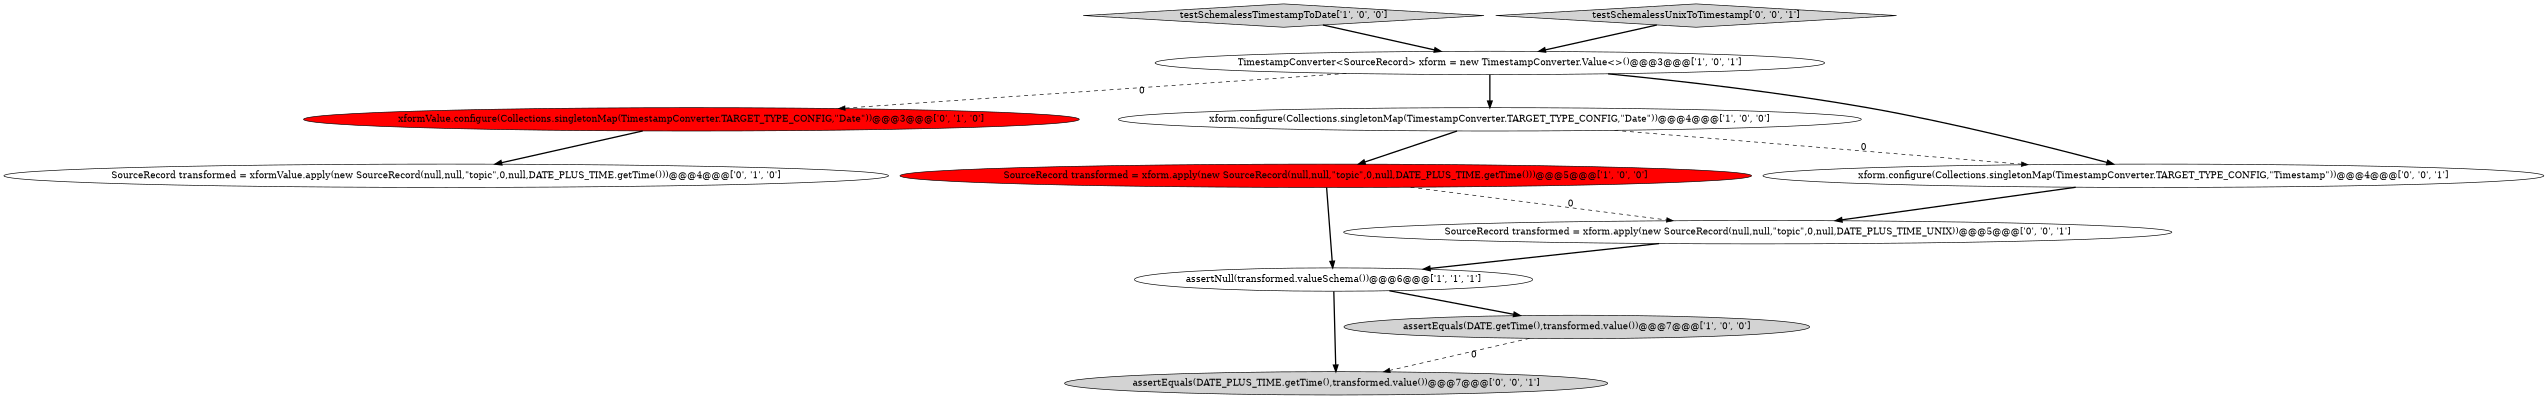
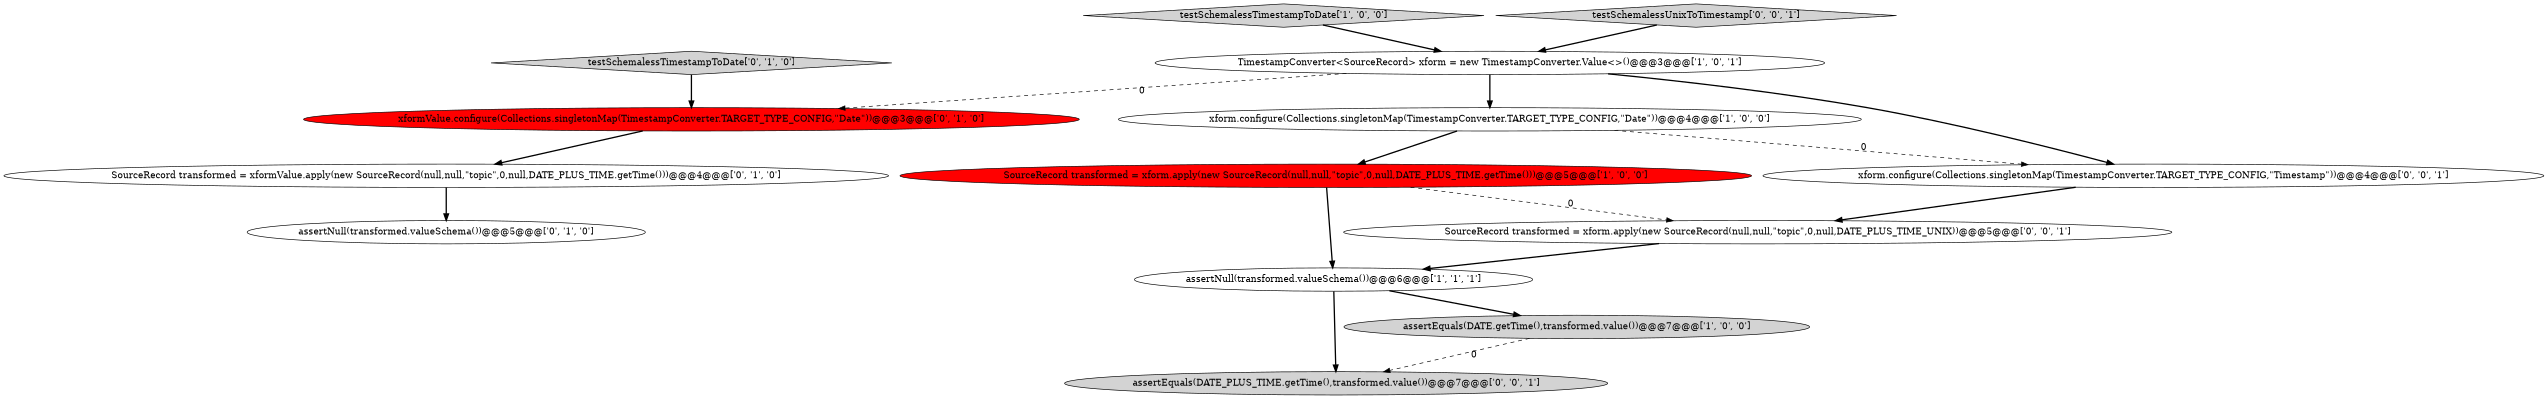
none -> (691, 63)
none -> (446, 232)
